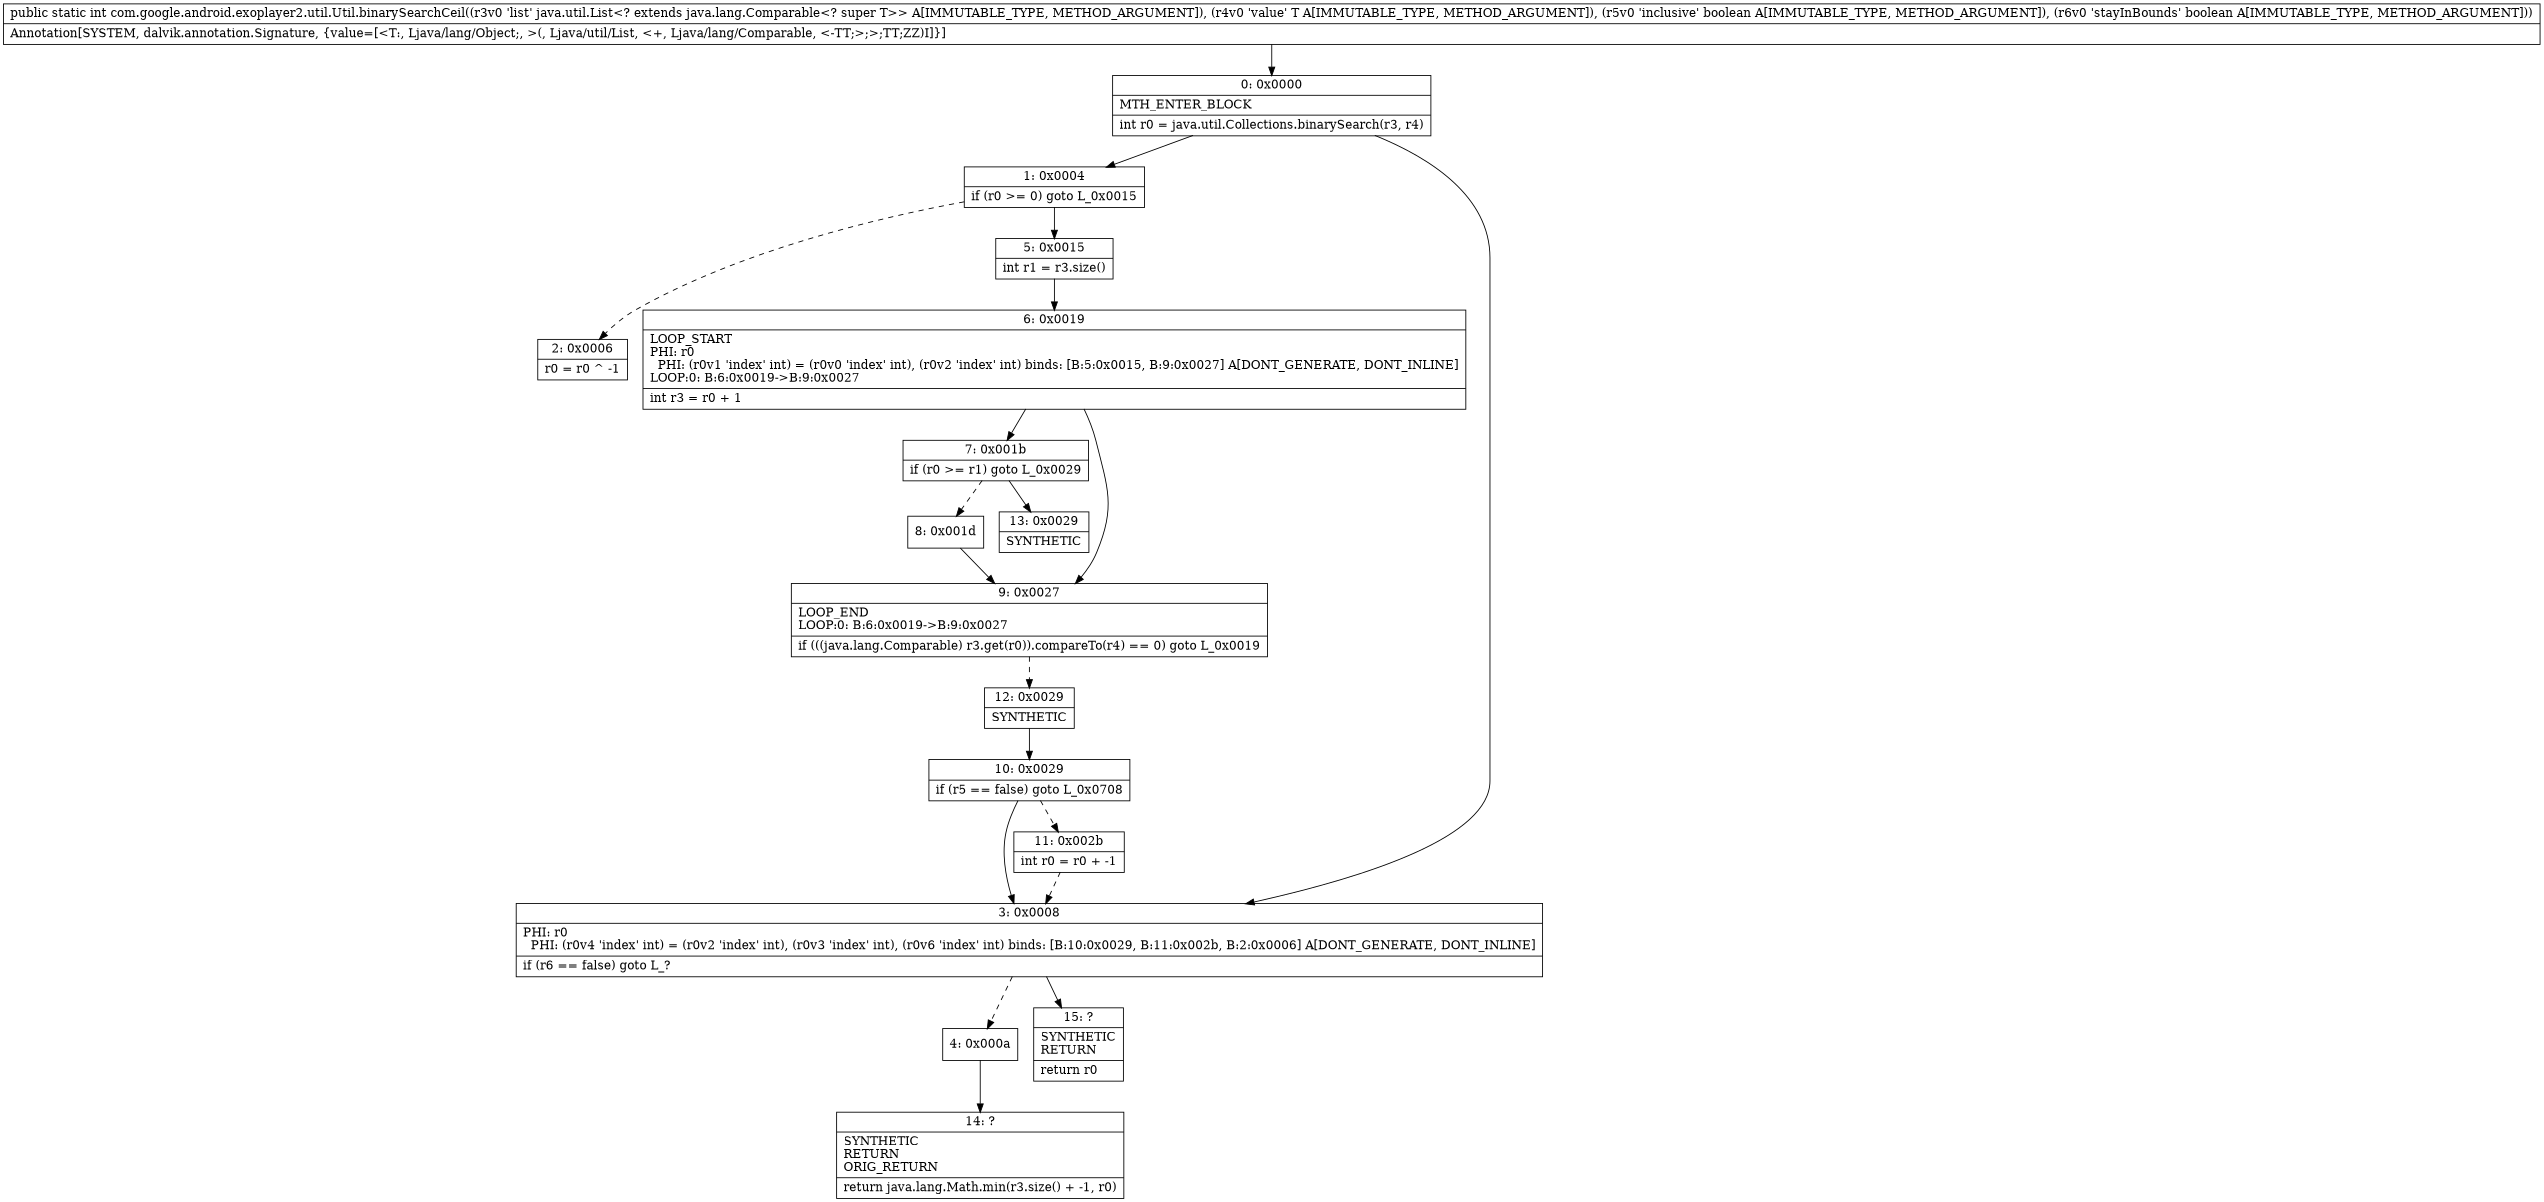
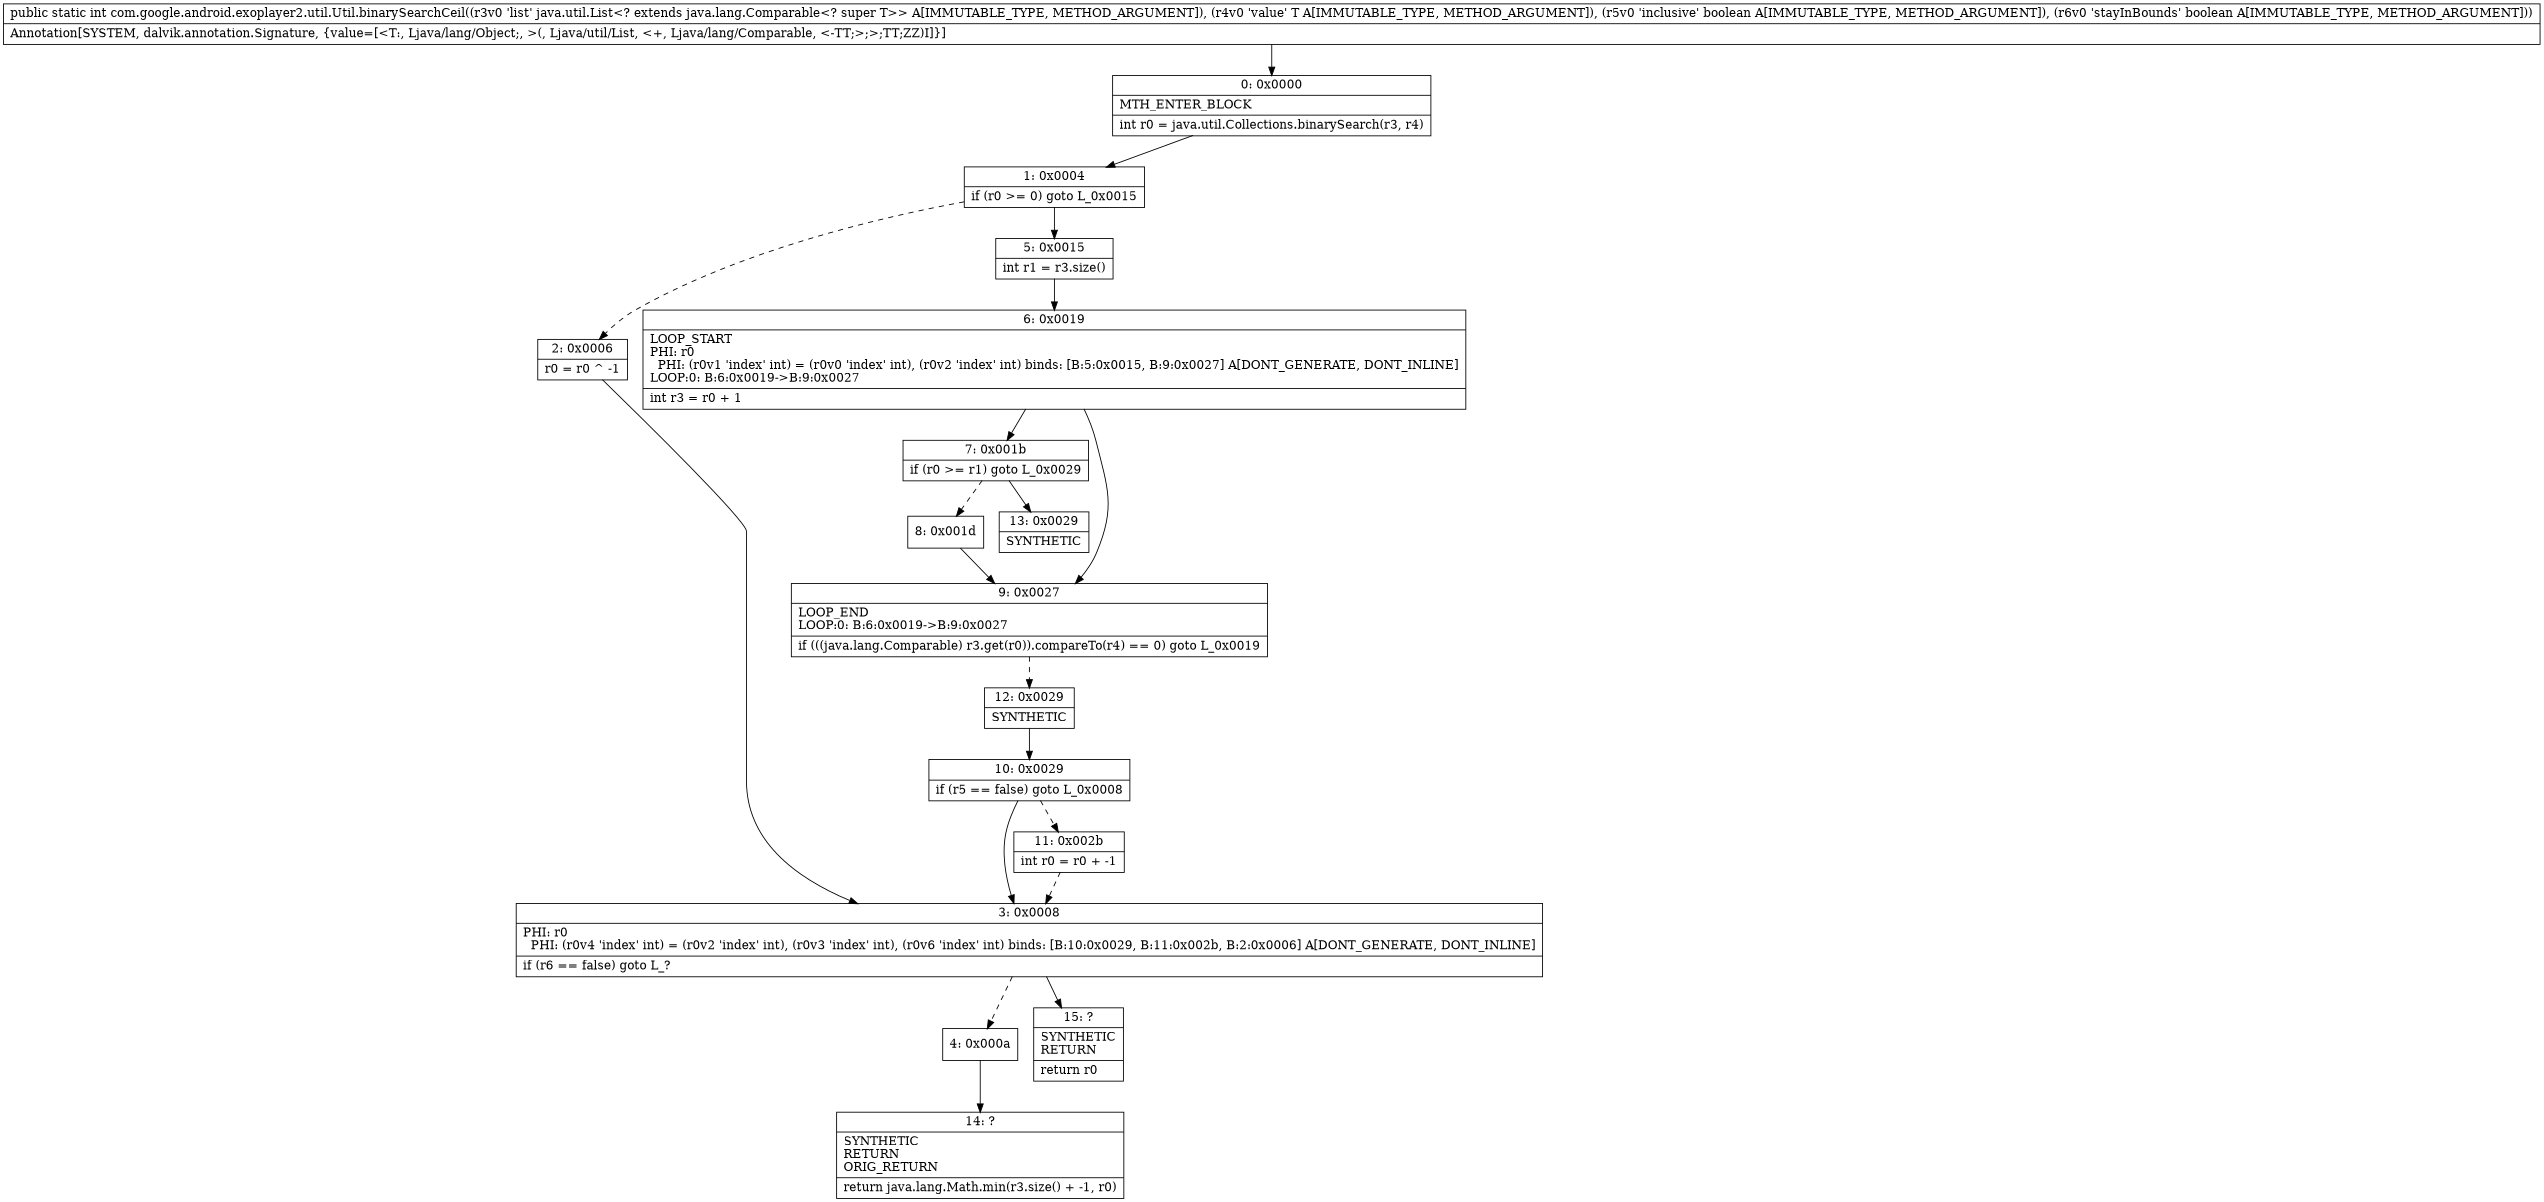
(1490, 569) -> (746, 635)
(1029, 790) -> (1029, 790)
